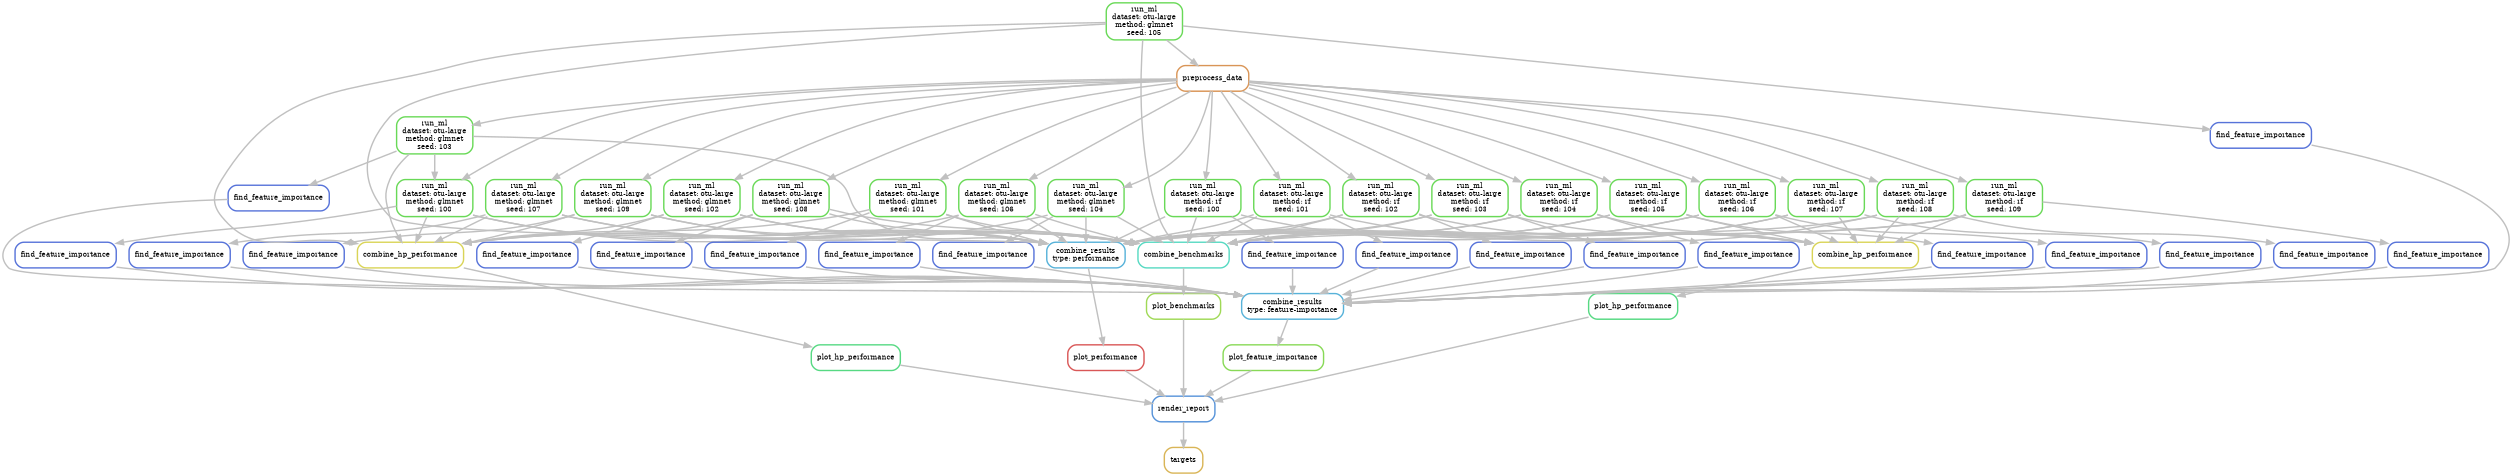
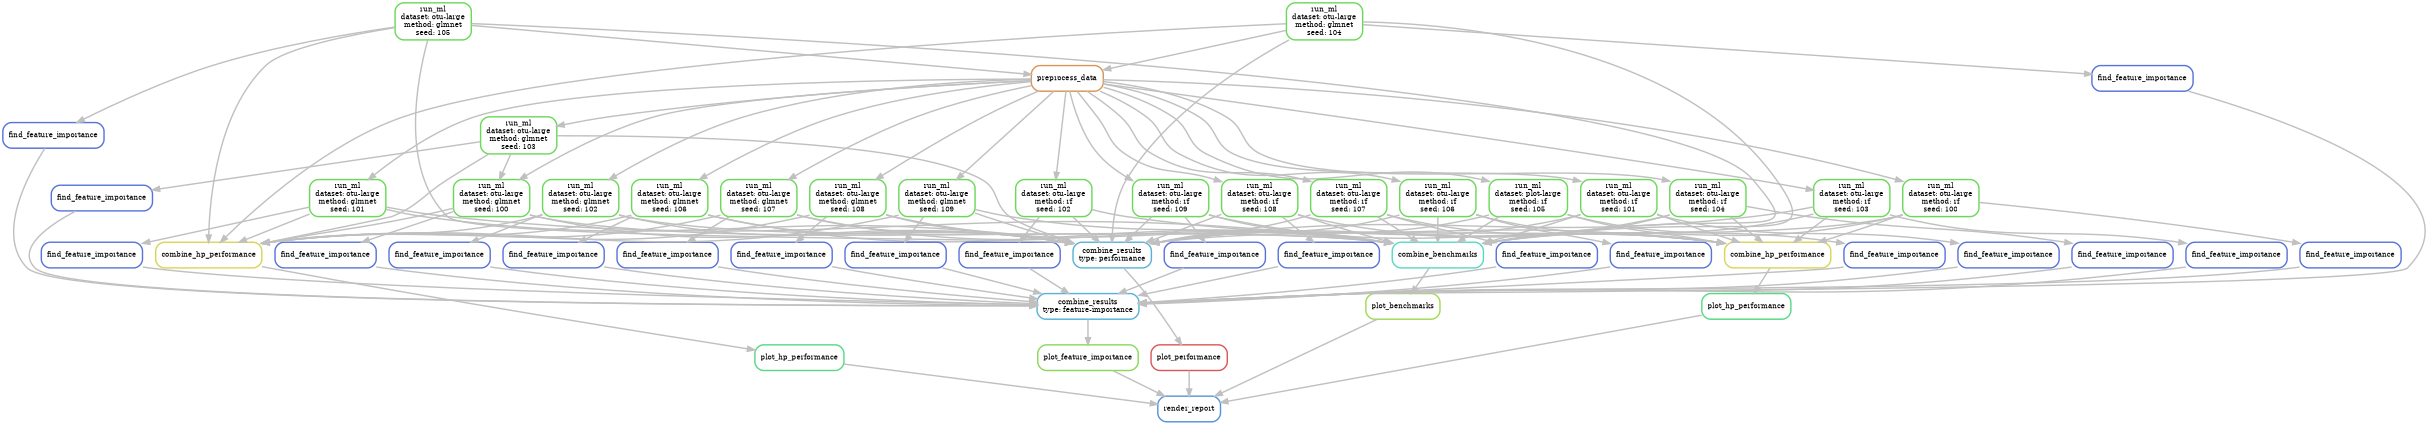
(1185, 150) -> (1198, 49)
(1648, 198) -> (1528, 198)
(1290, 229) -> none
(1184, 460) -> none
